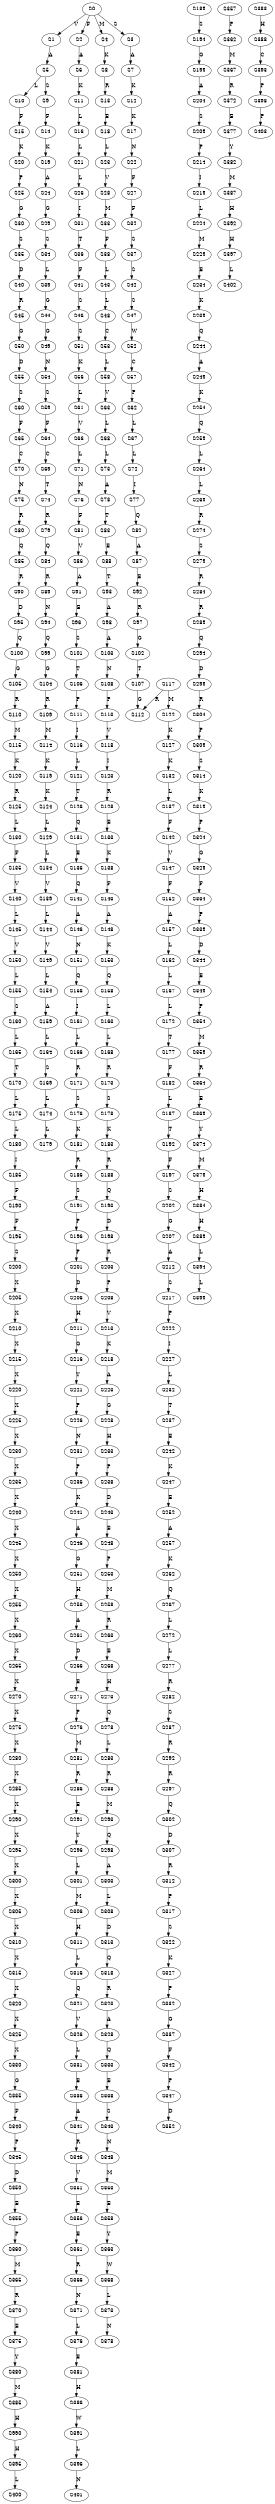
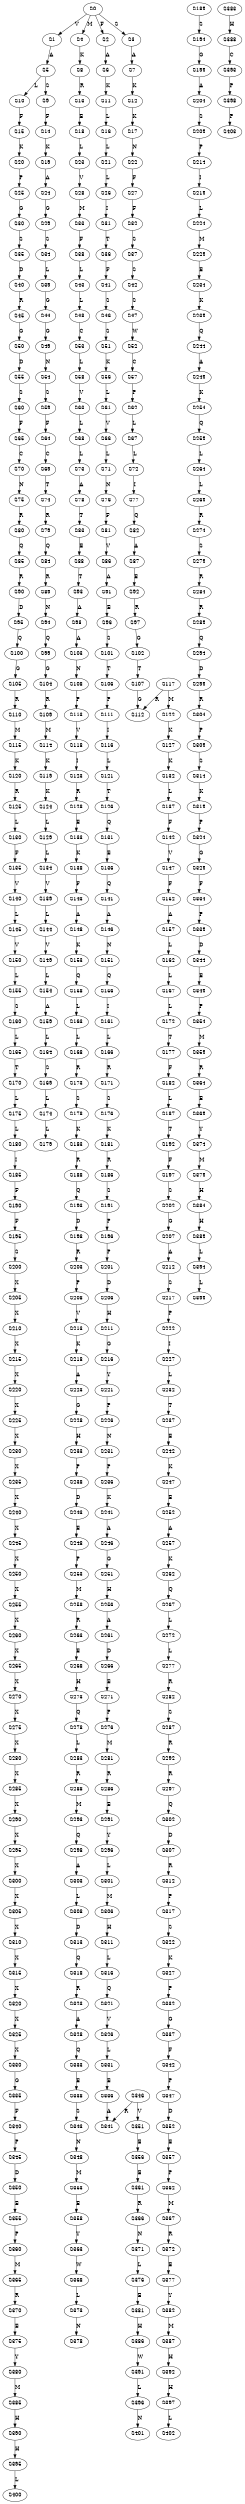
(76, 2140) -> (124, 2110)
none -> (168, 2140)
(15, 2434) -> (15, 2434)
